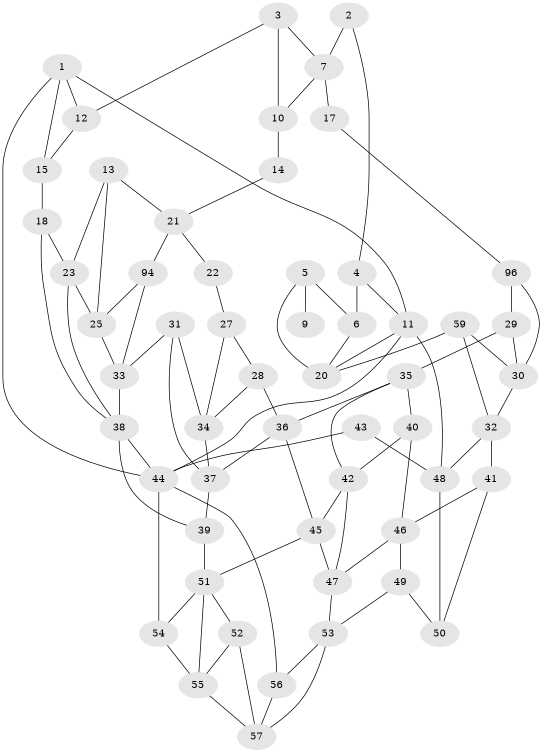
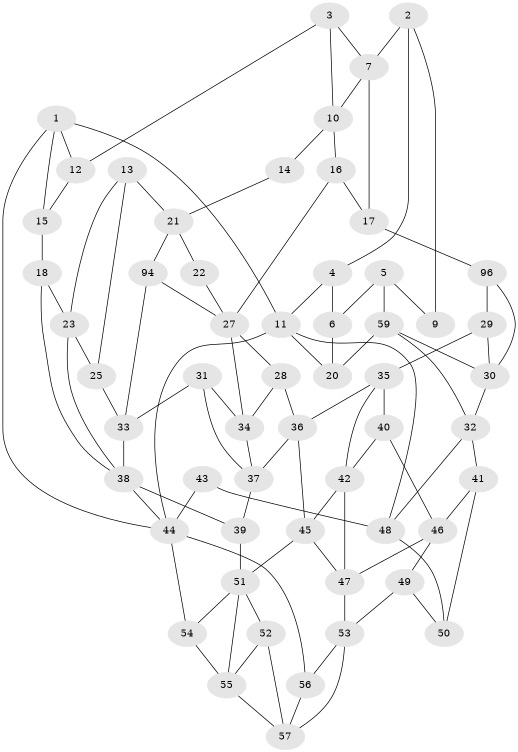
none -> (436, 169)
none -> (336, 170)
(122, 299) -> (189, 299)
(278, 330) -> (384, 299)
